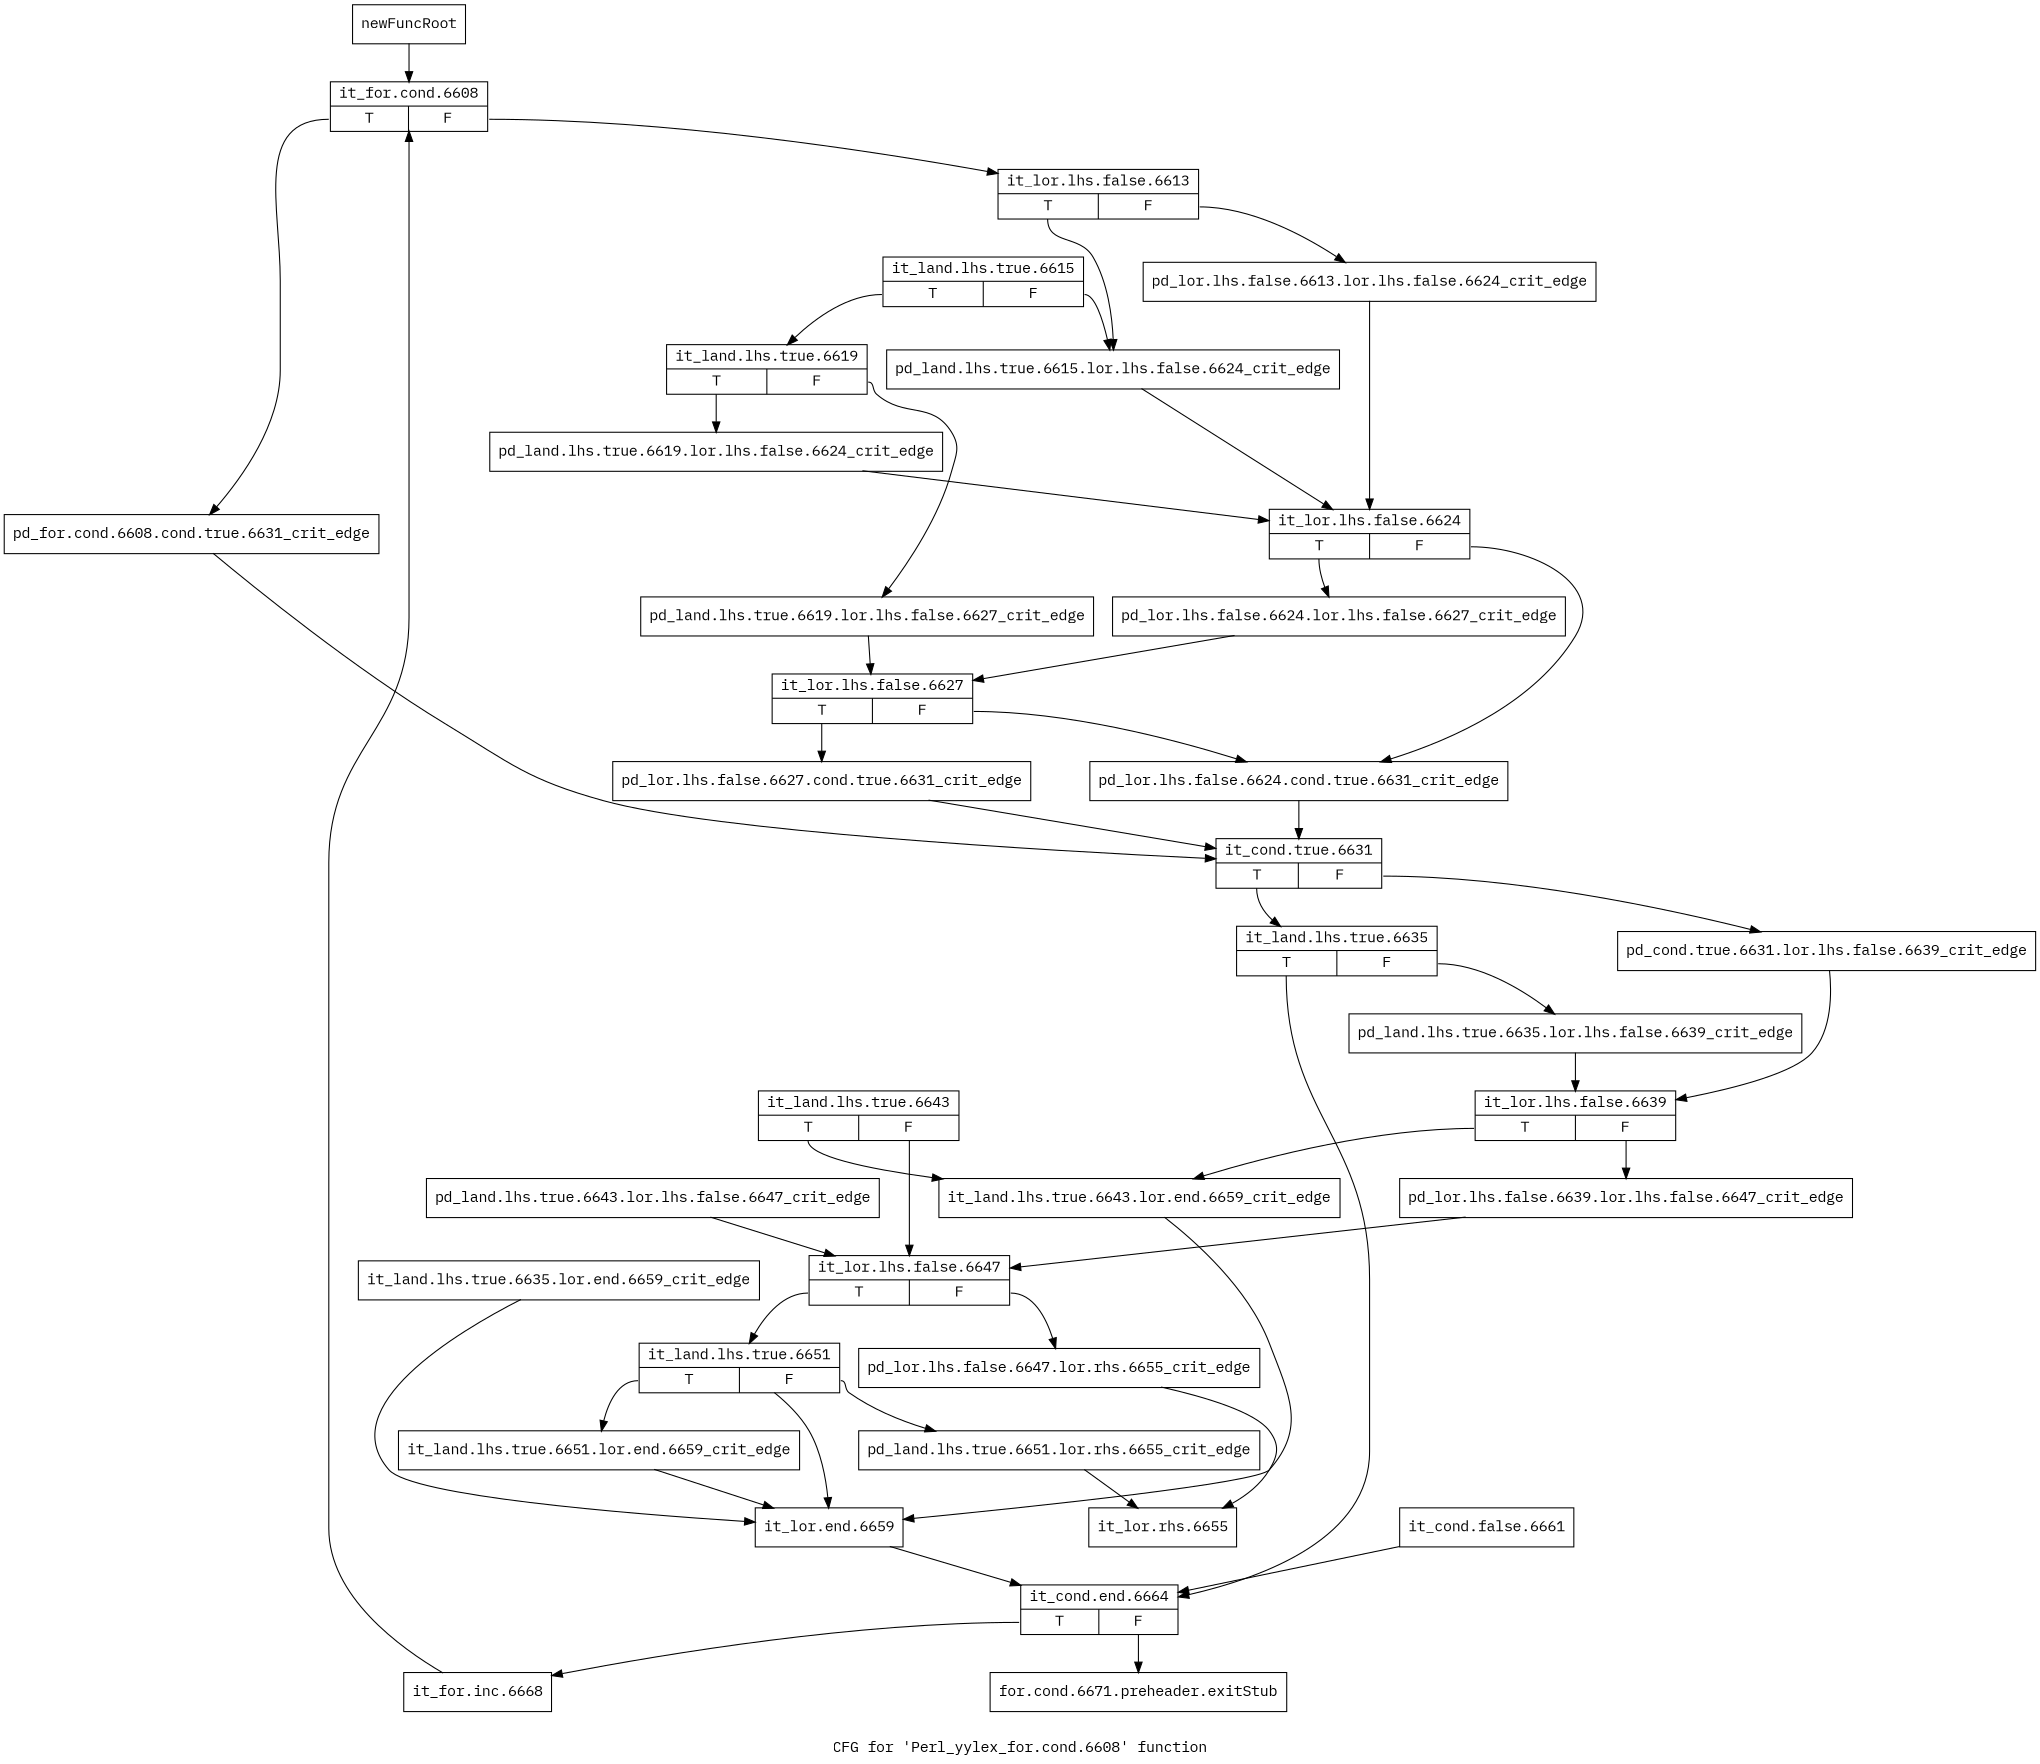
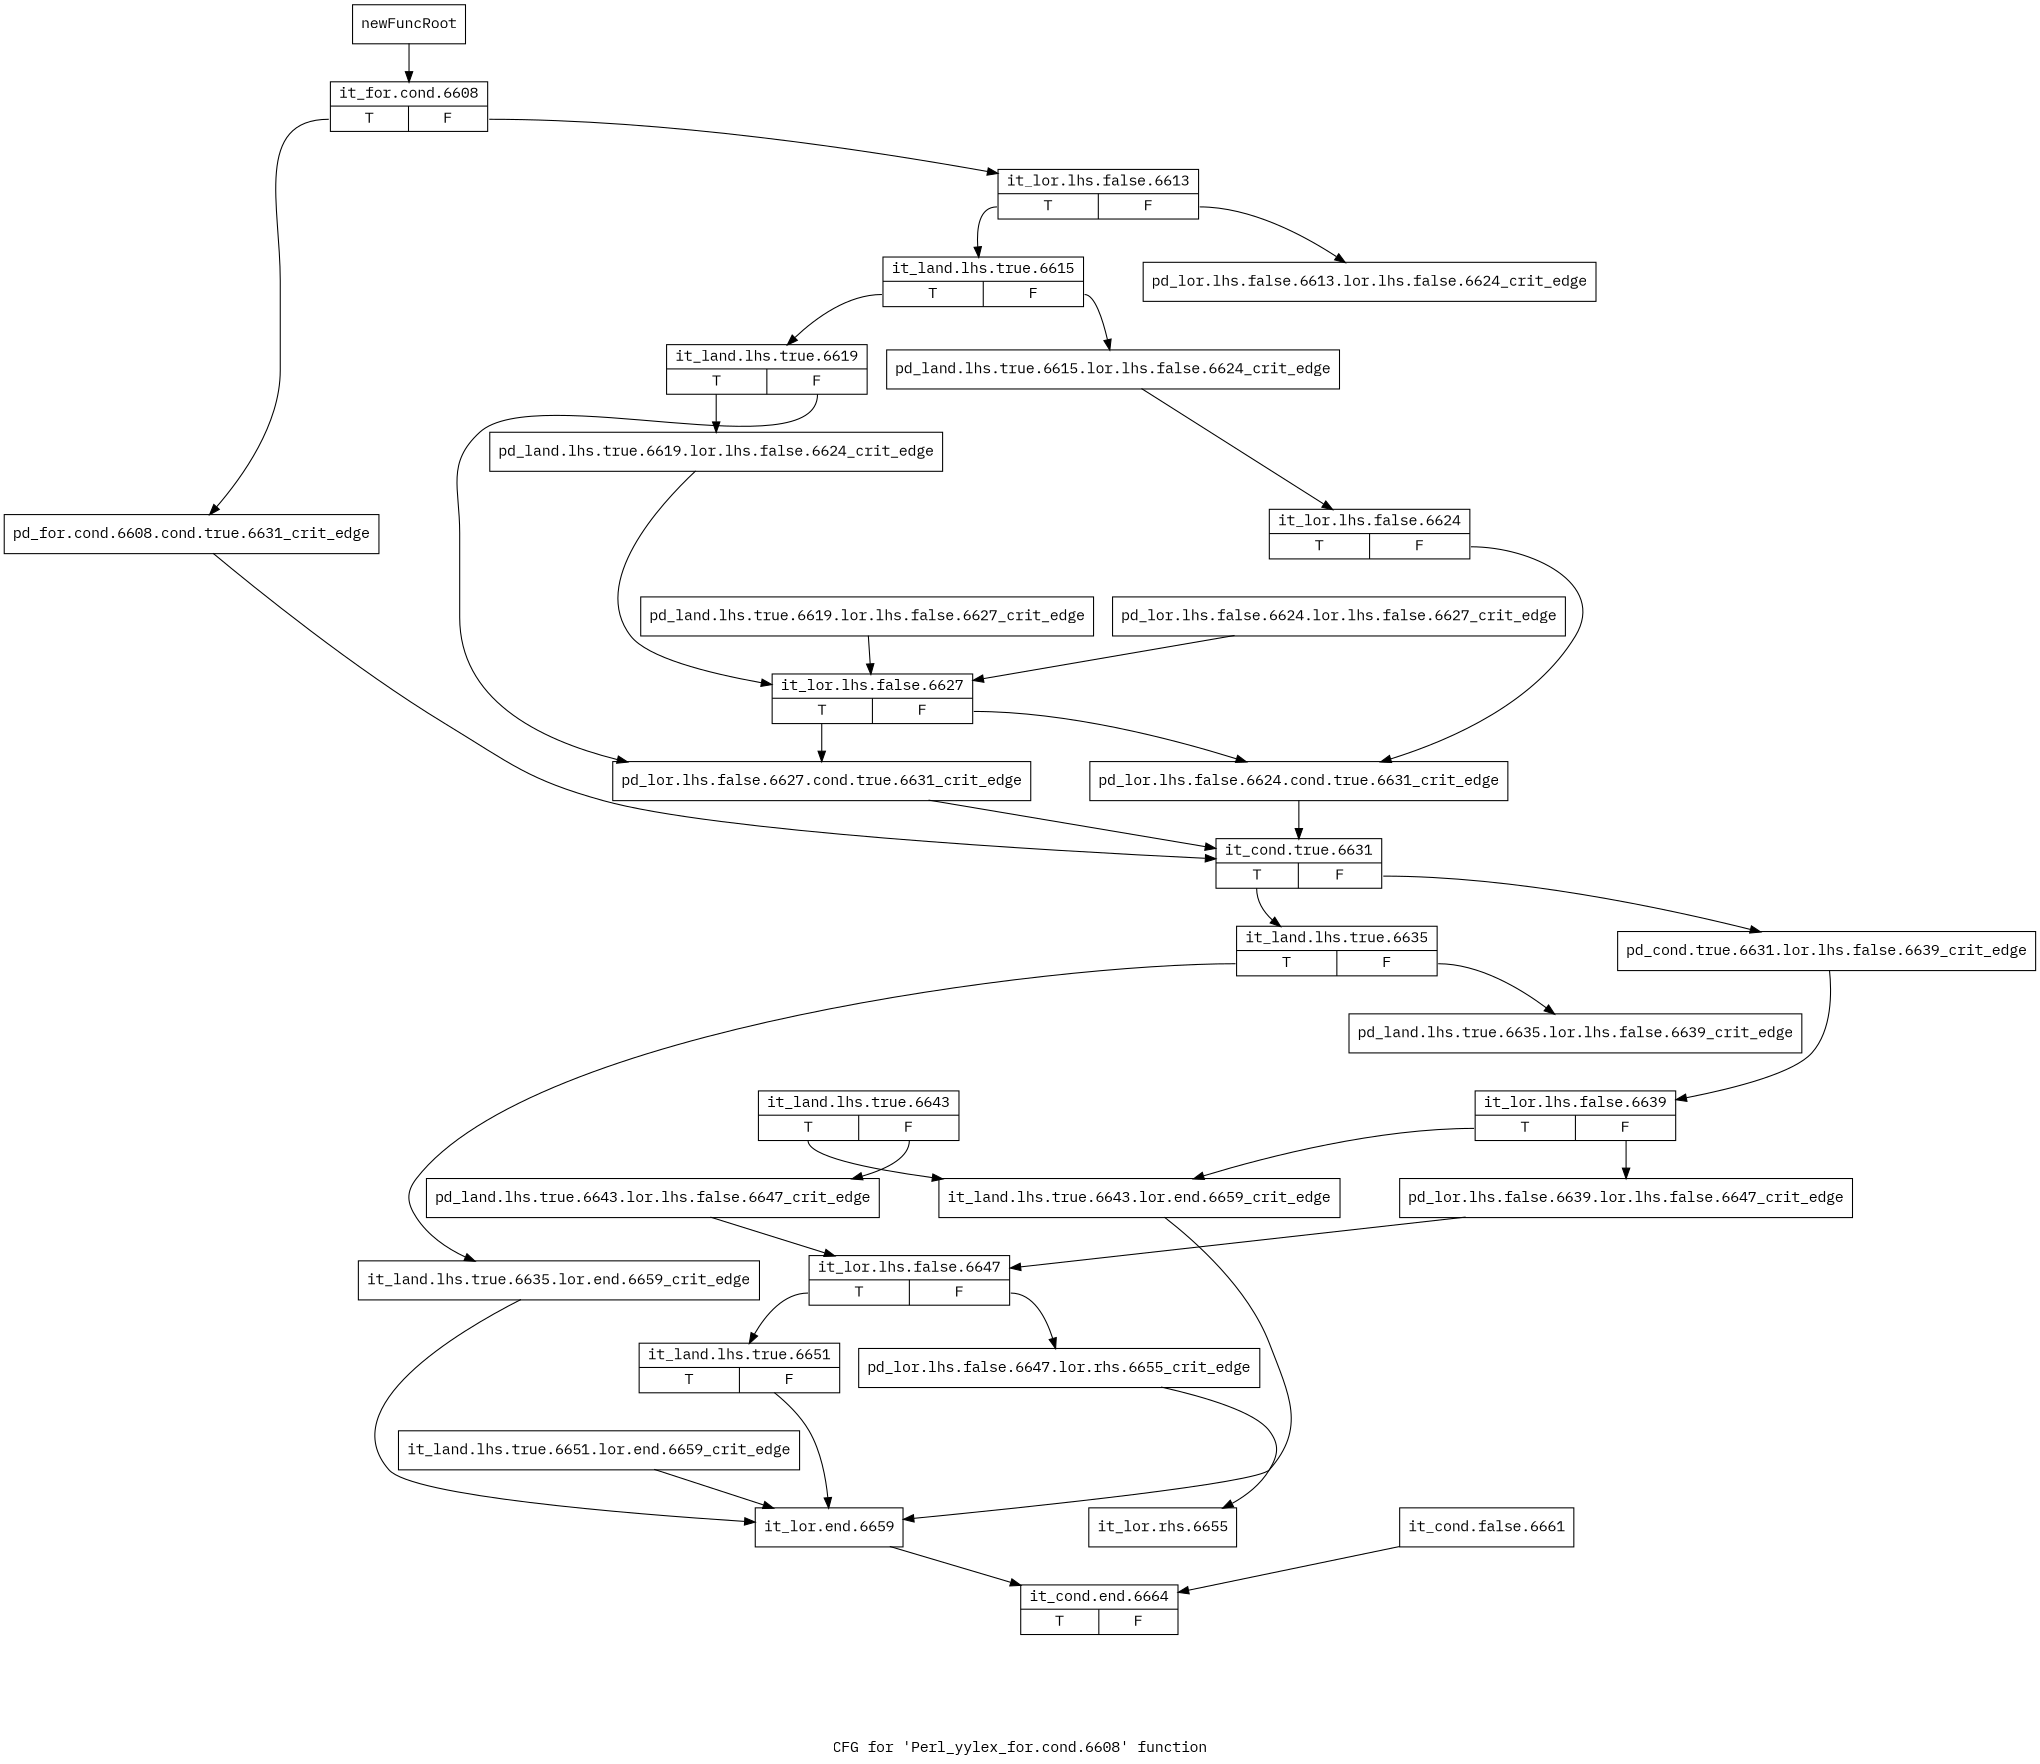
(1098, 267) -> (980, 222)
(1370, 400) -> none
(953, 467) -> (461, 459)
(1060, 495) -> (620, 612)
(1321, 573) -> none
(1575, 1067) -> none
(909, 1193) -> (891, 1164)
(1370, 1331) -> (756, 1026)
(615, 1395) -> none
(1059, 1450) -> none
(478, 1692) -> none
(1138, 1692) -> none
